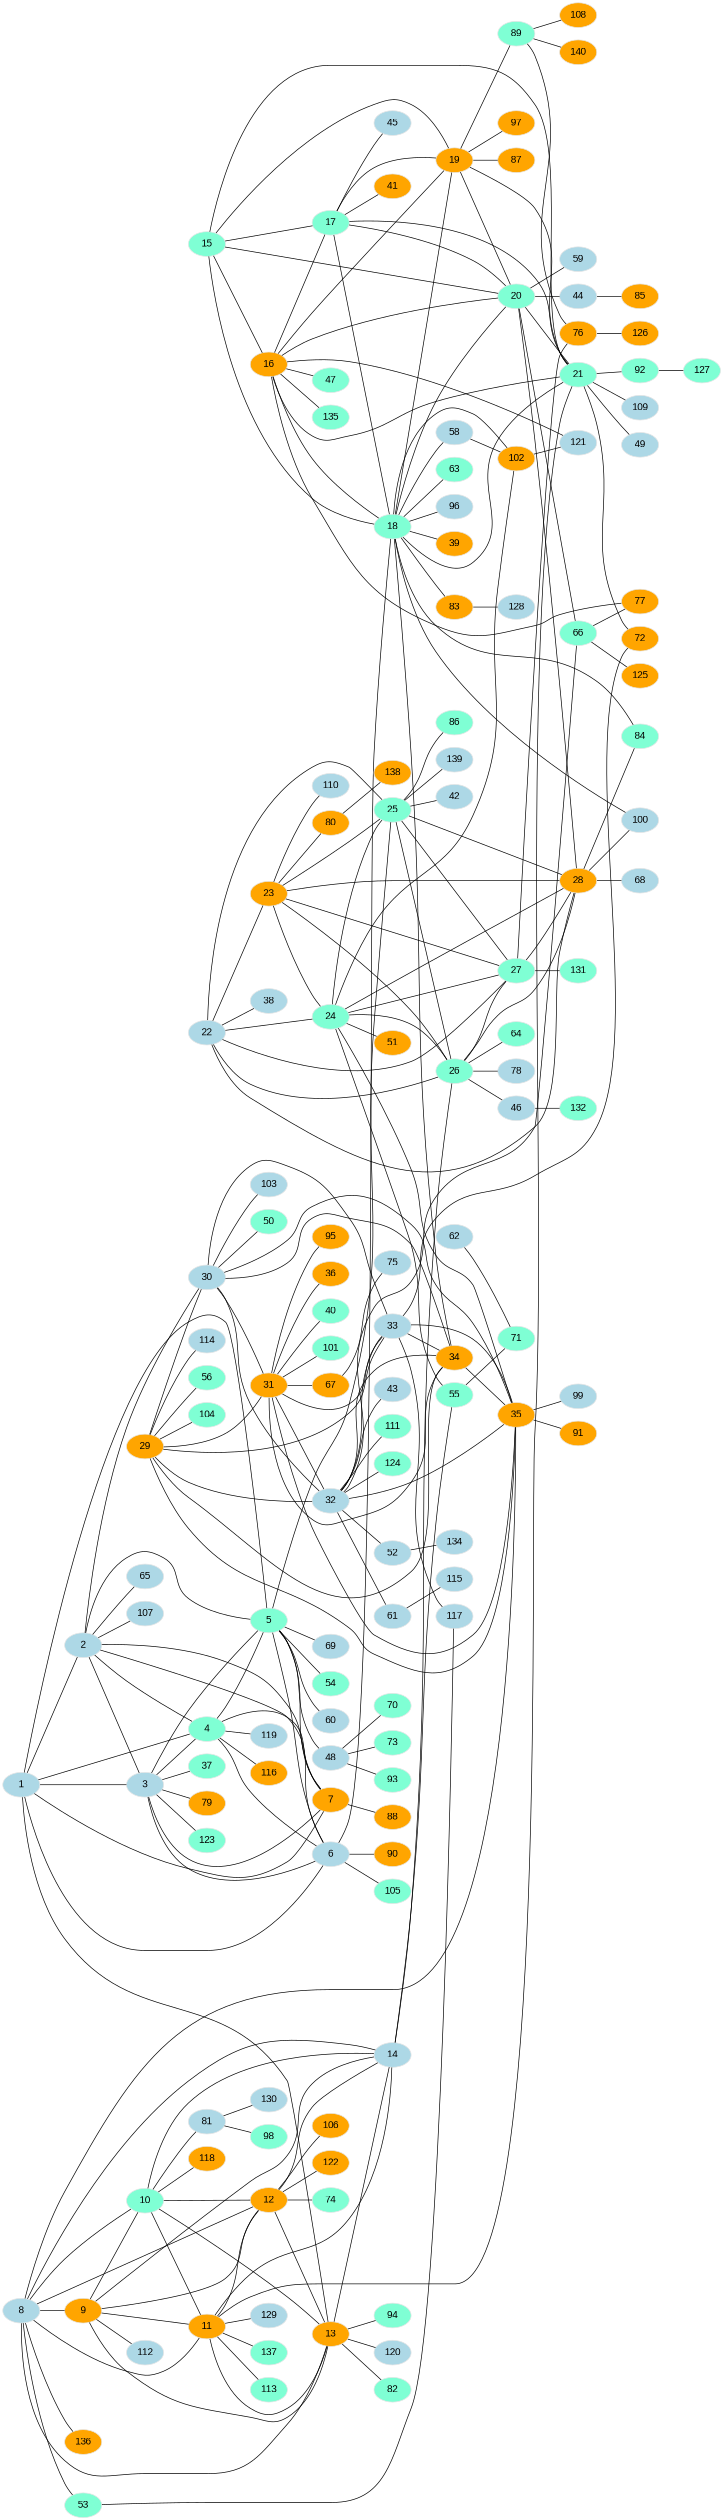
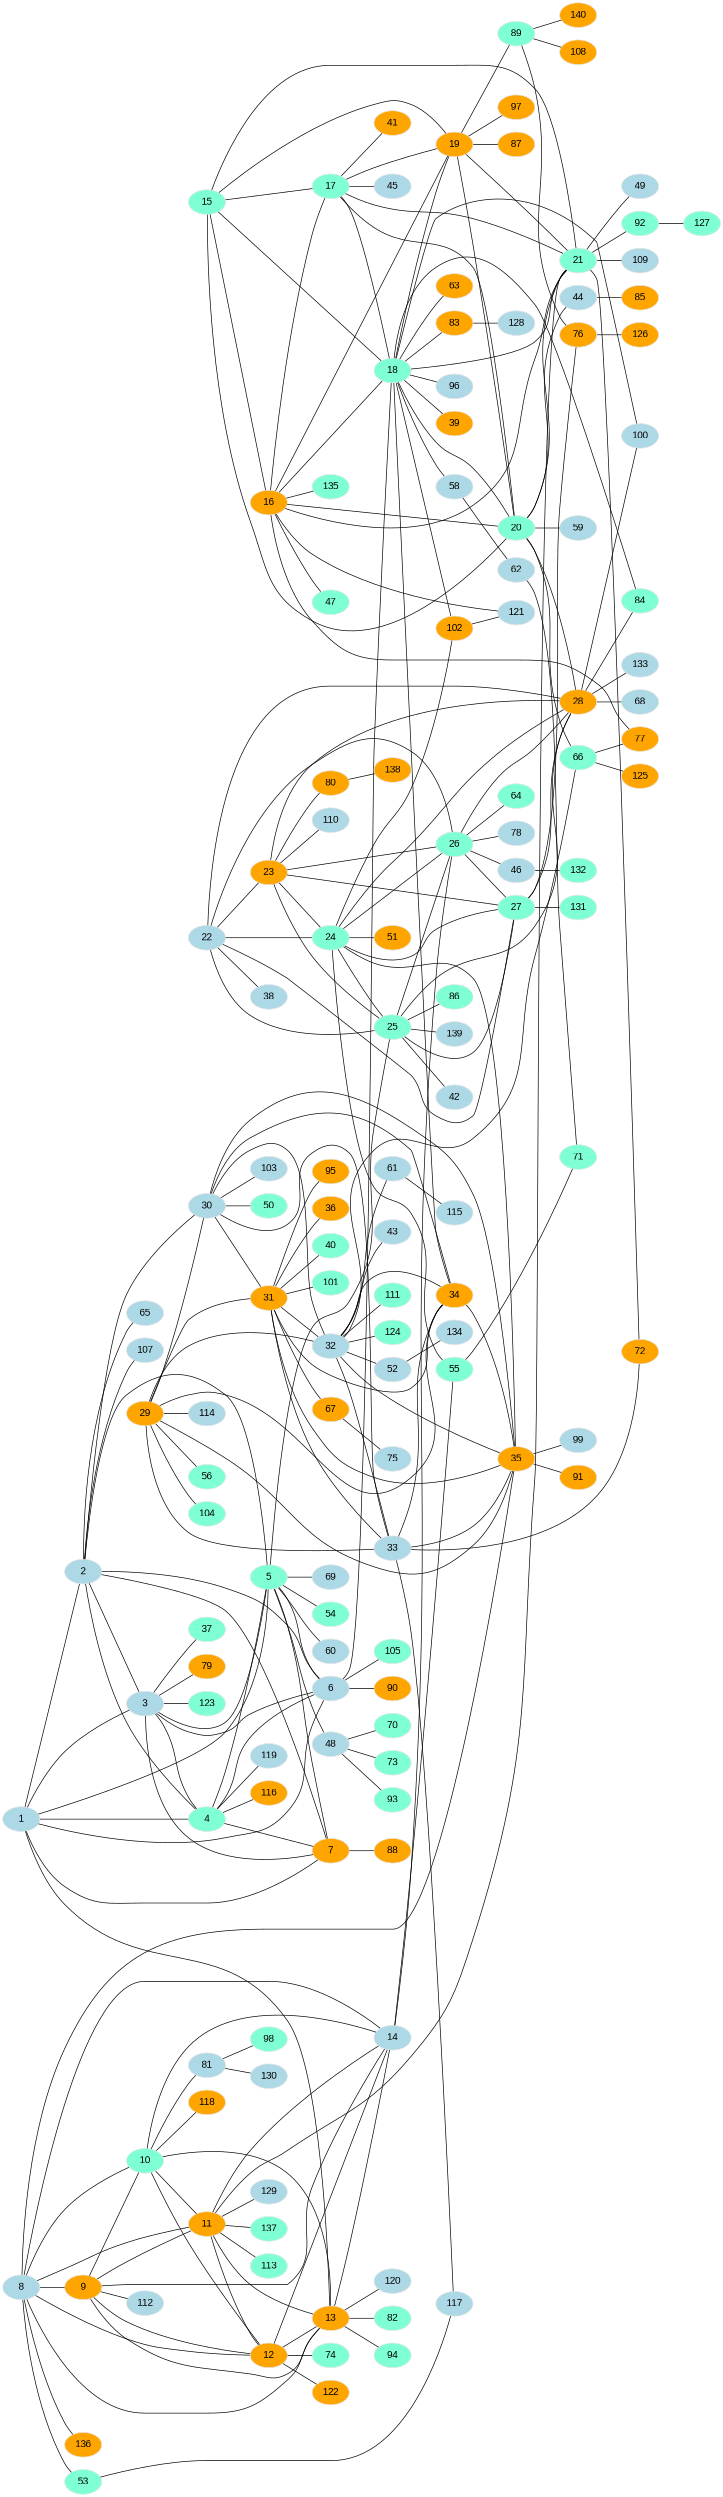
(485, 446) -> (486, 530)
(454, 470) -> (454, 286)
none -> (640, 665)
(331, 2126) -> none
